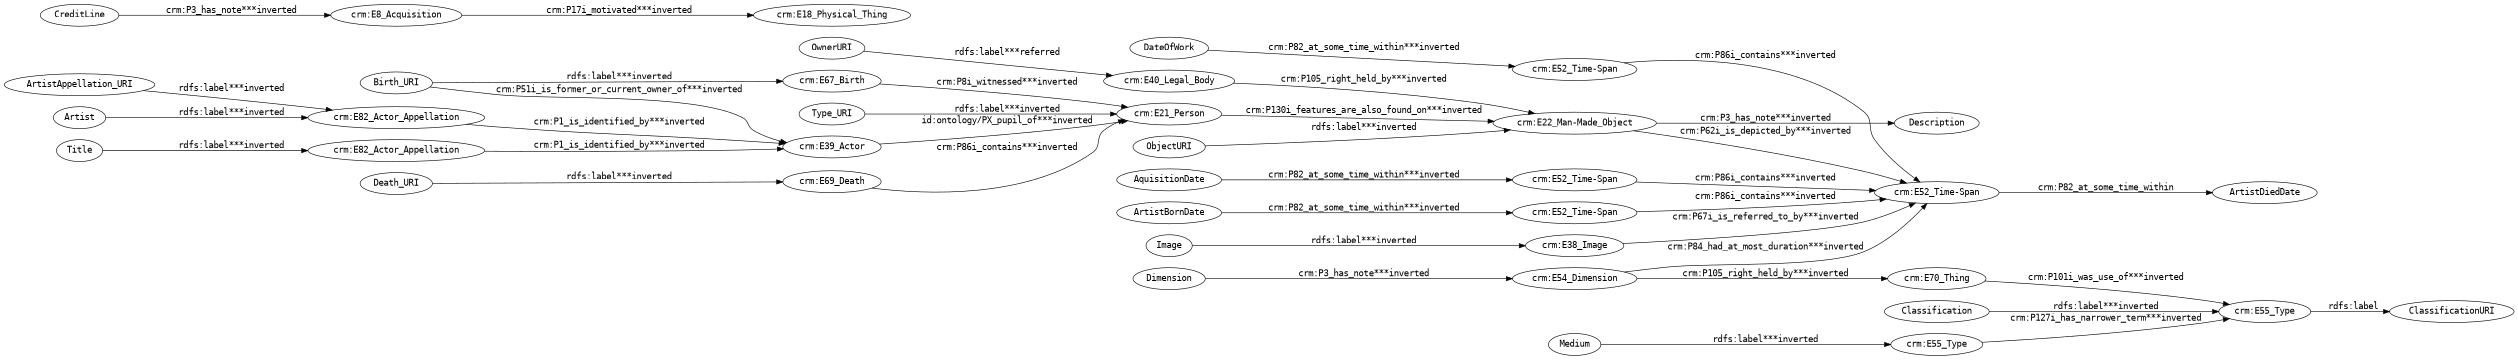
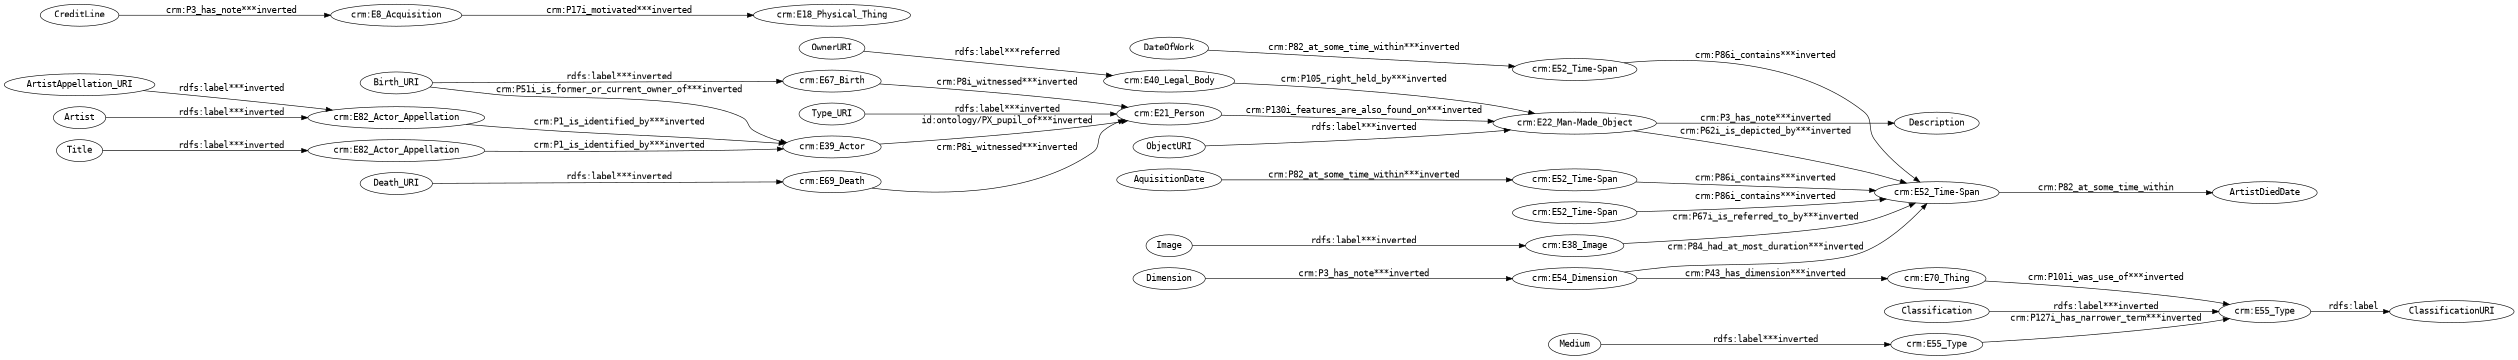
(1007, 148) -> (1007, 148)
(1169, 213) -> none
(1765, 274) -> (1765, 274)
